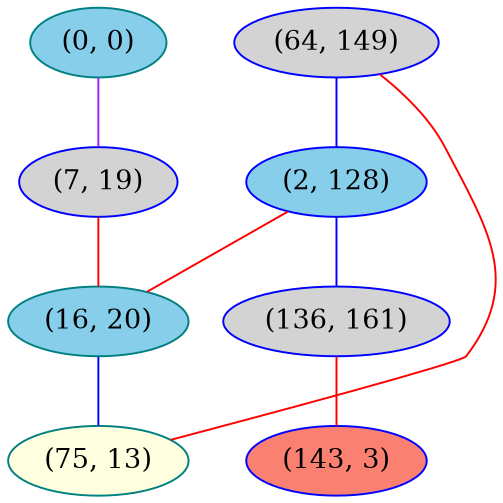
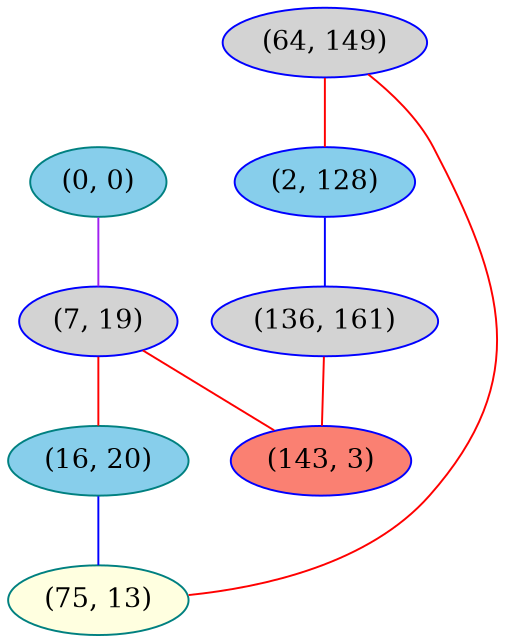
(336, 112) -> (325, 112)
(217, 252) -> none
none -> (209, 390)
